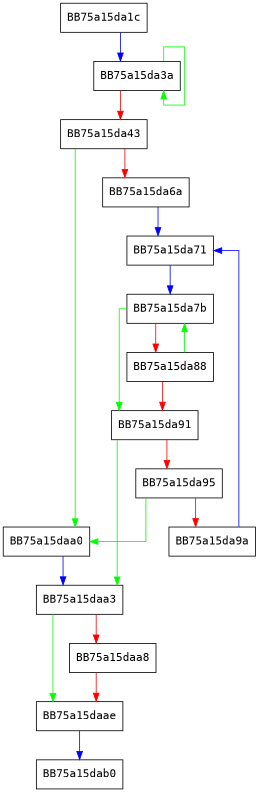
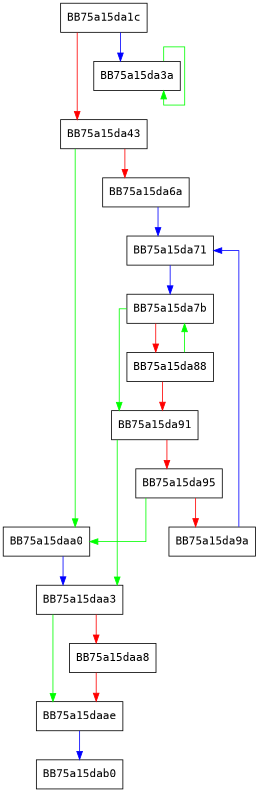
(120, 101) -> (77, 72)
